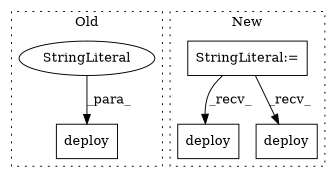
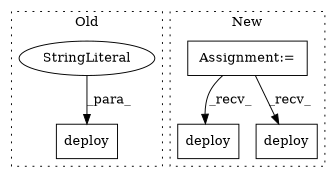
(247, 58) -> (247, 58)
